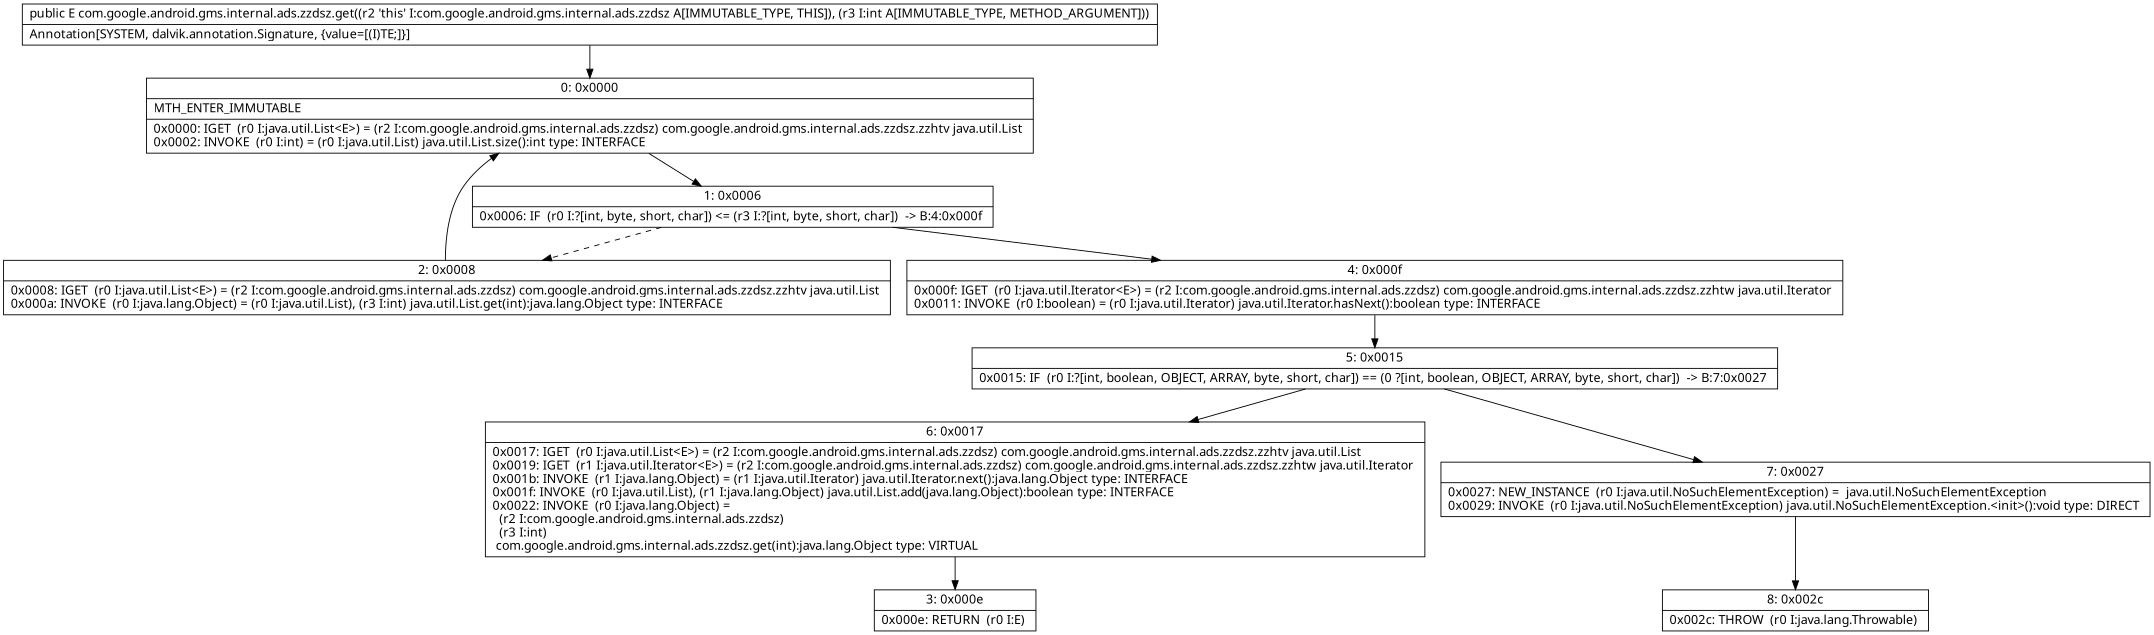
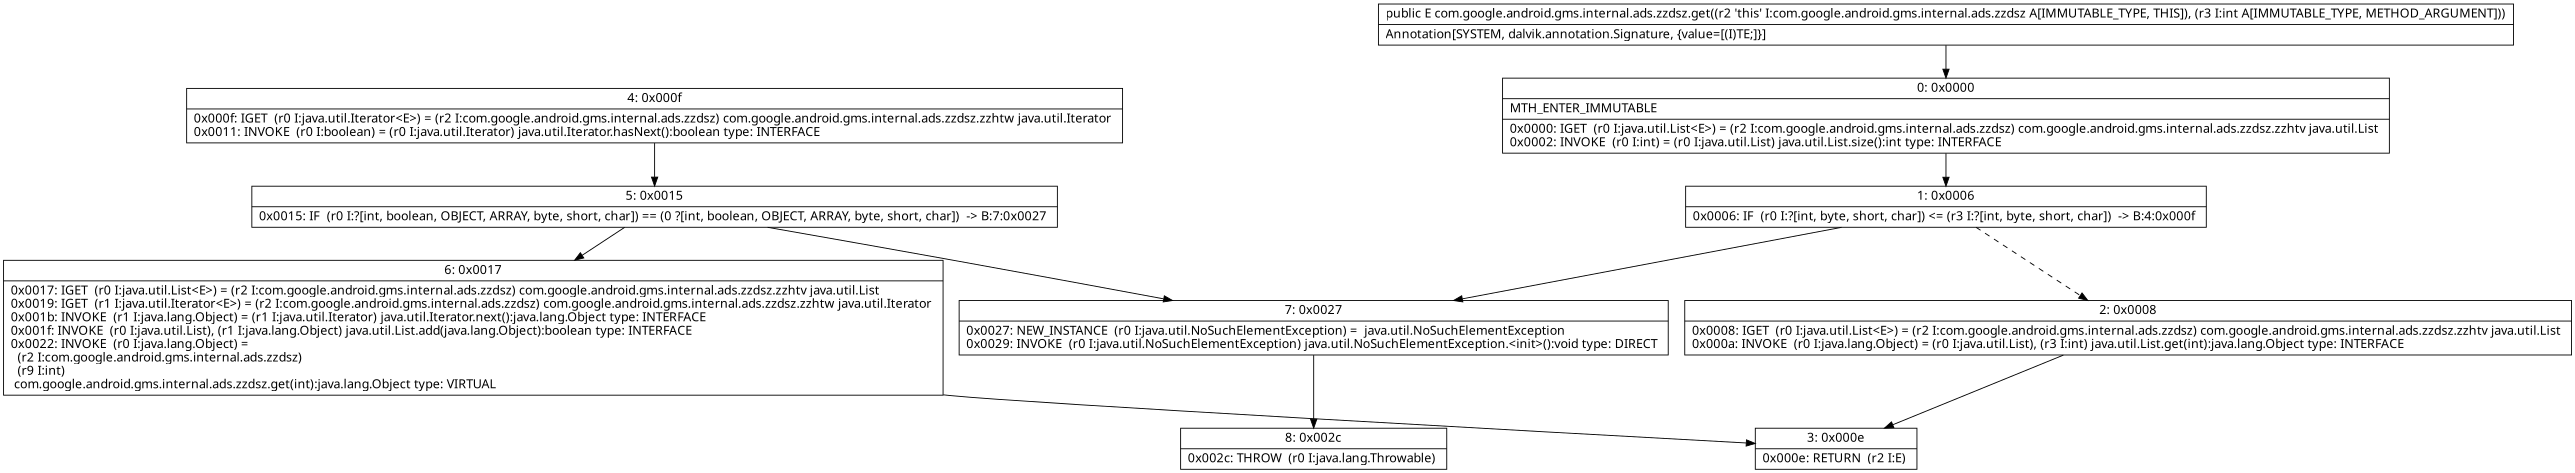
(455, 203) -> (1978, 390)
(1022, 243) -> (1652, 263)
(520, 533) -> (38, 371)
(955, 620) -> (1836, 459)
